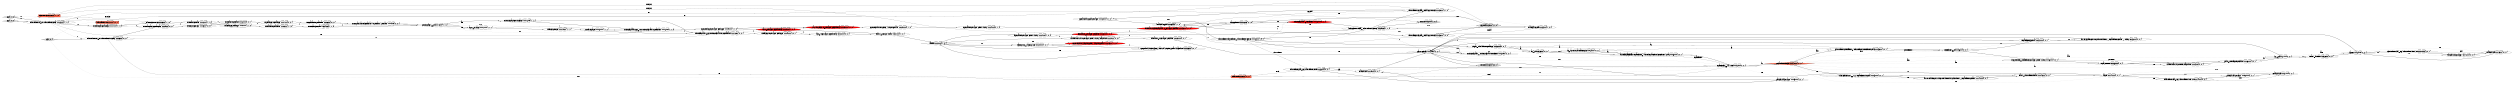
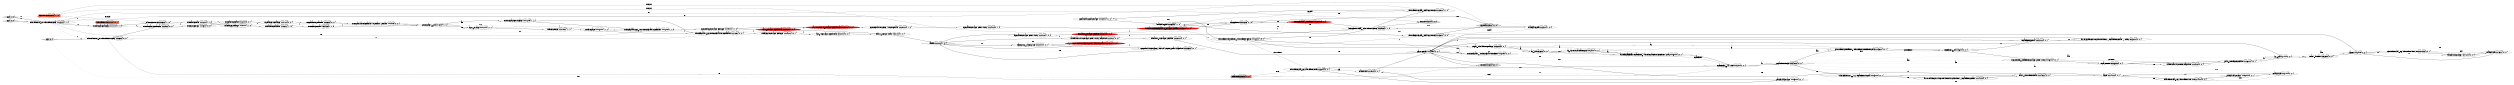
(1790, 64) -> (1790, 64)
